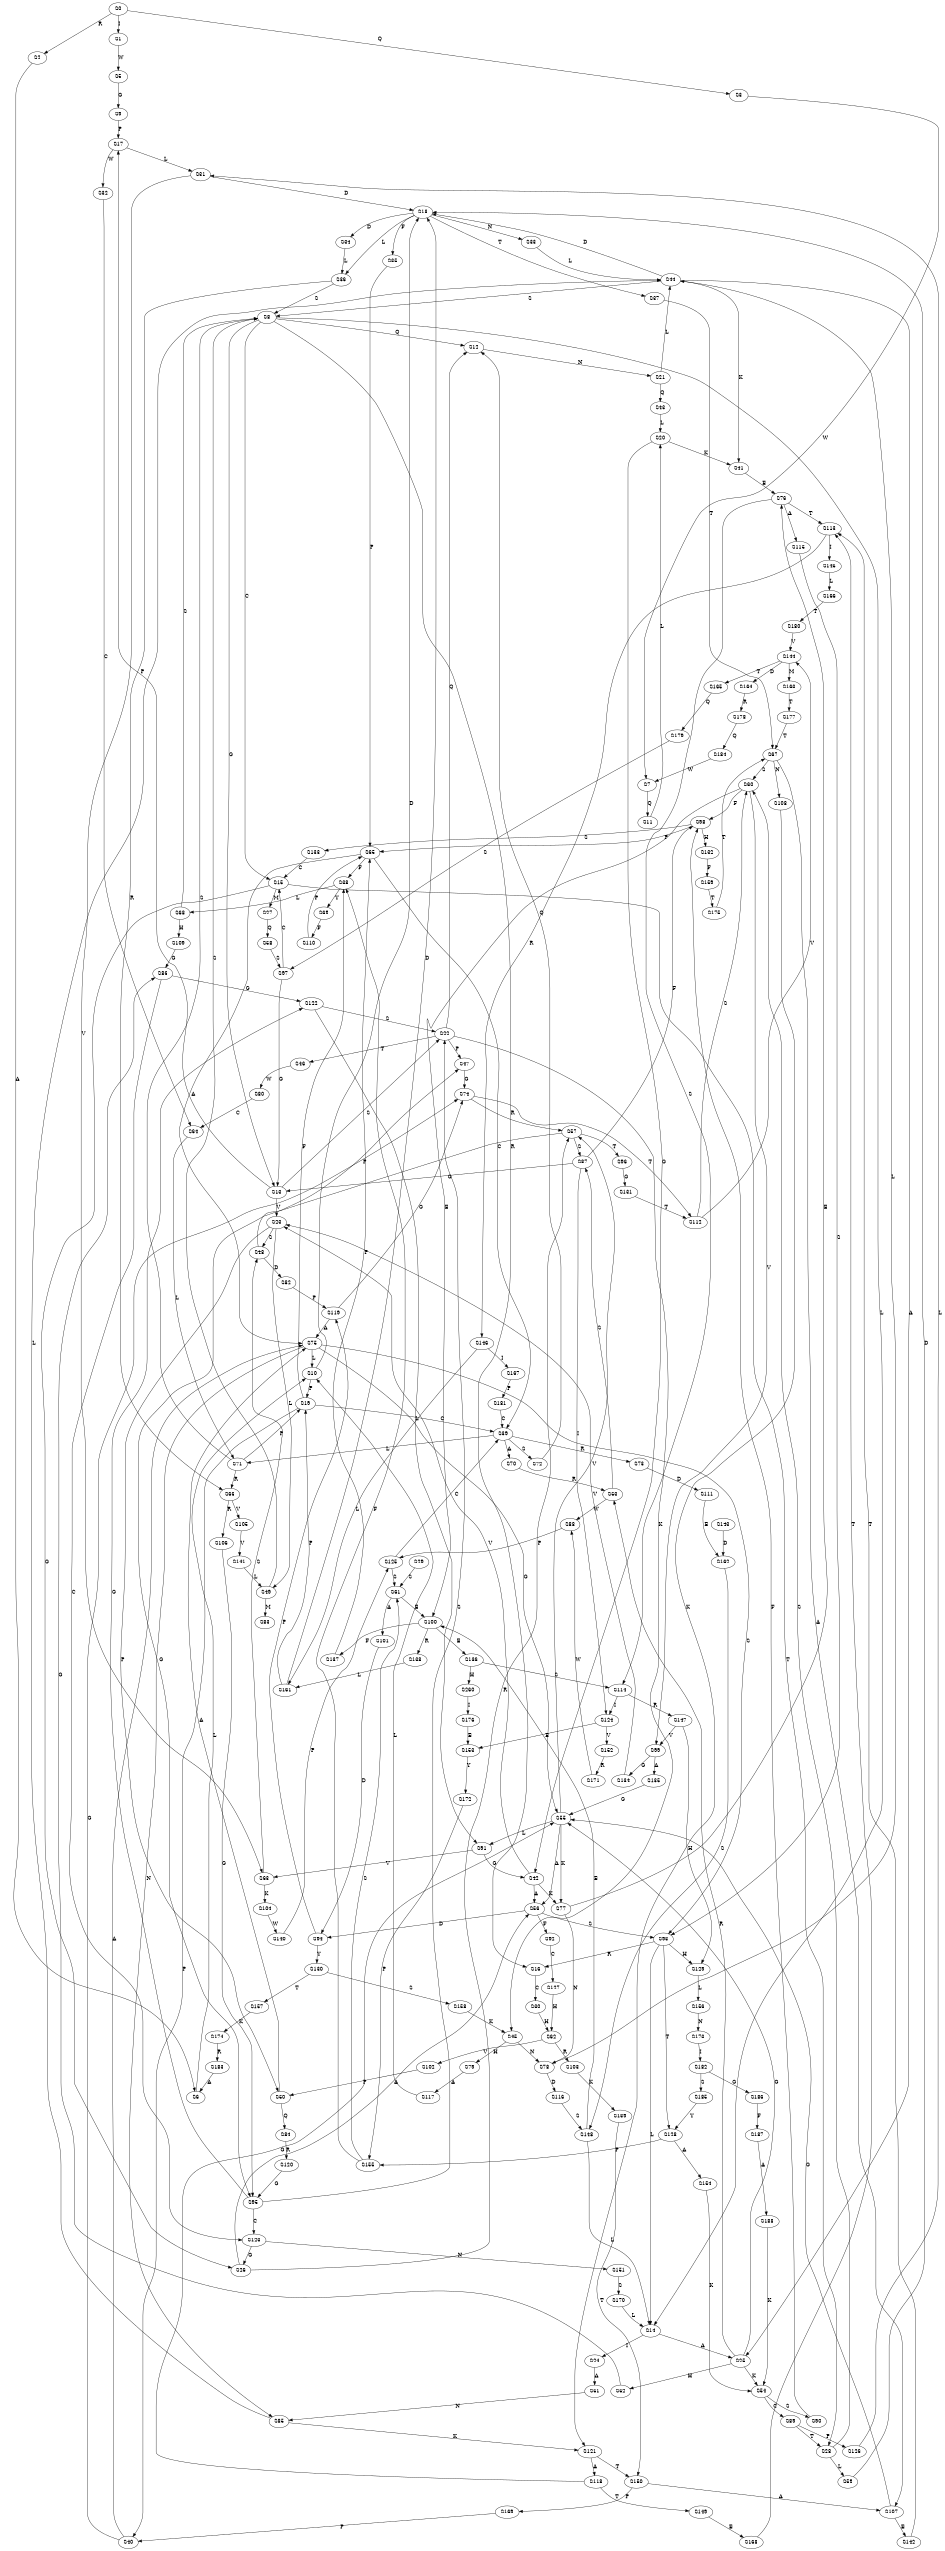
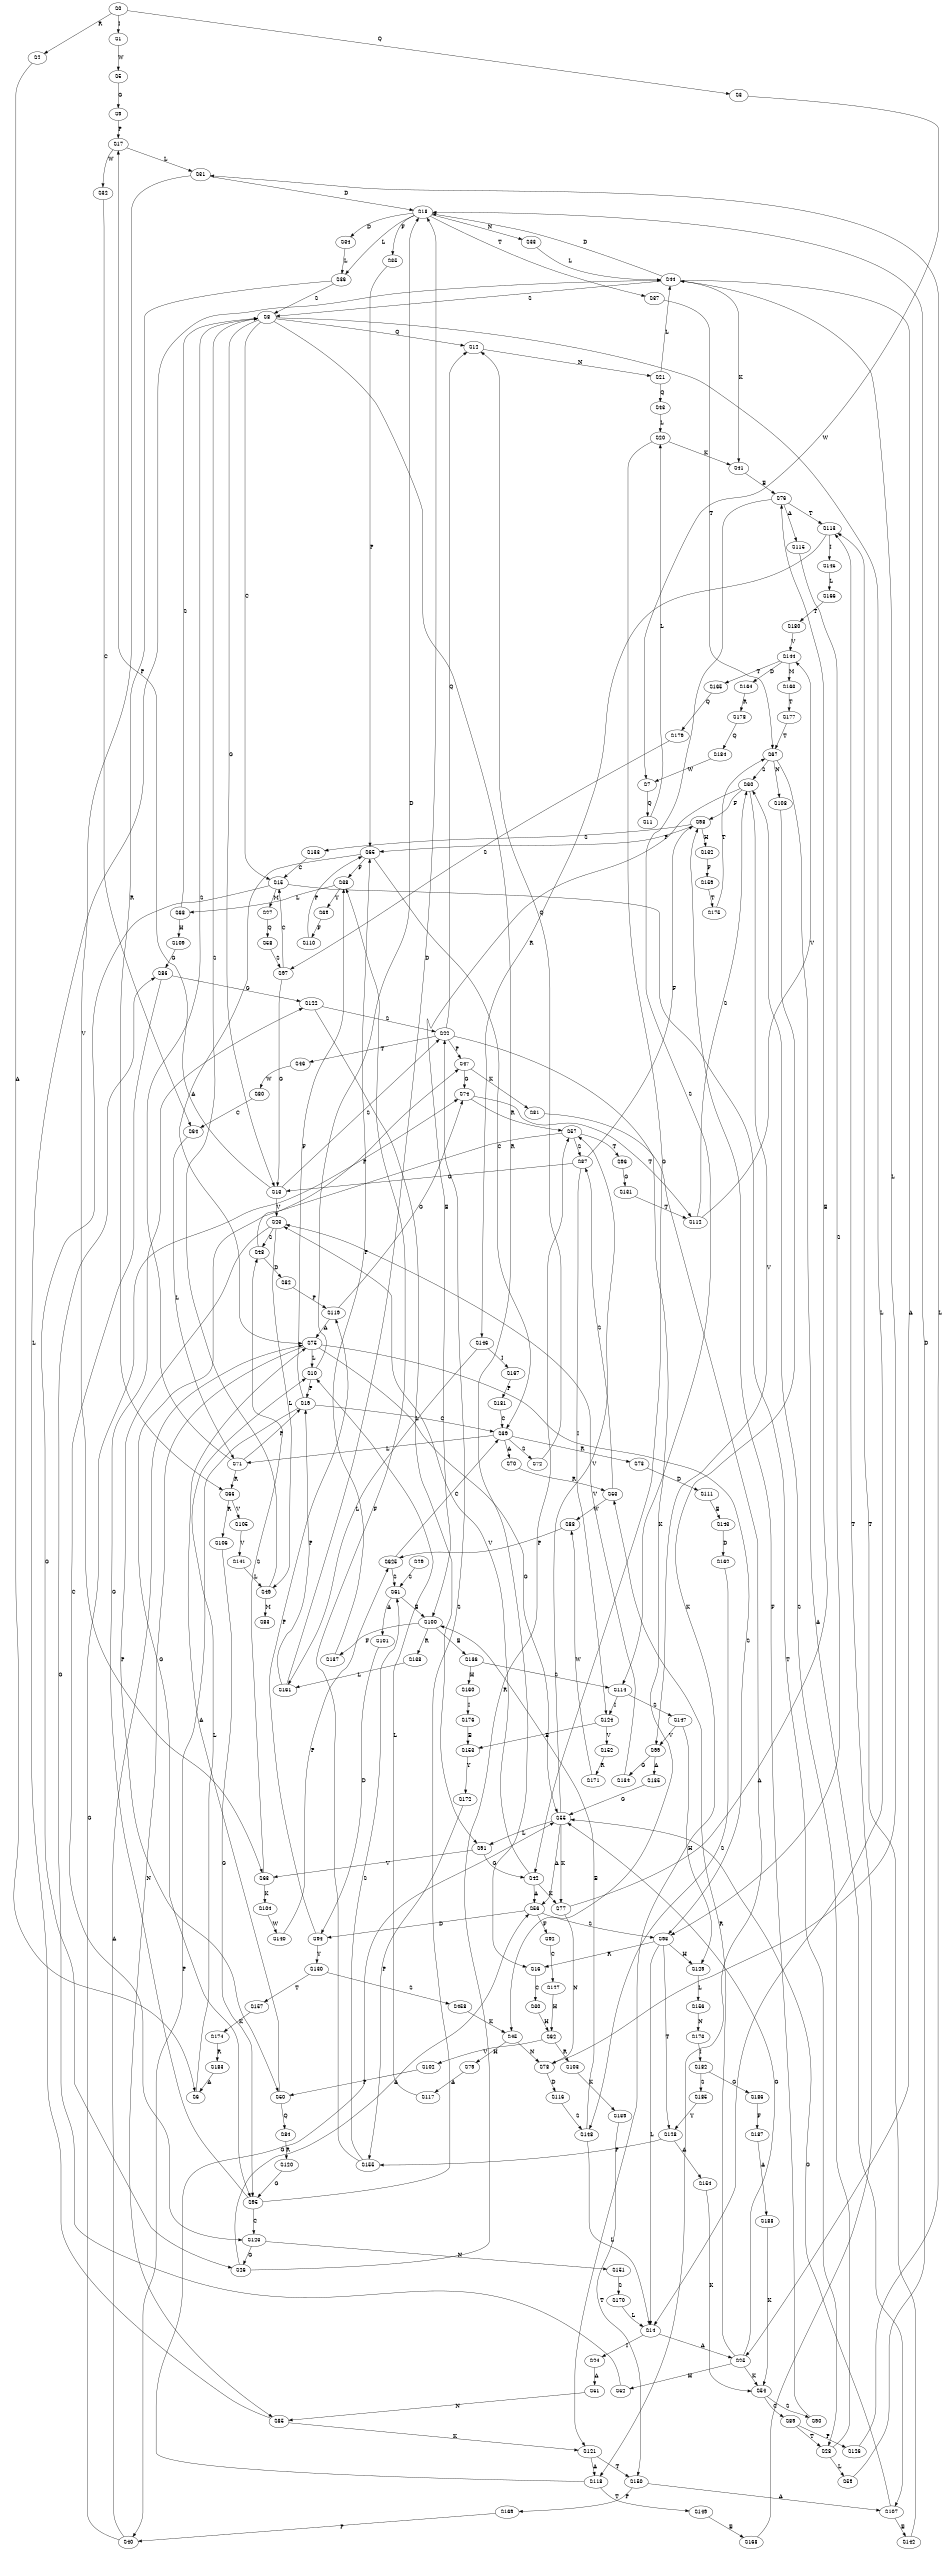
none -> (535, 1113)
(704, 1529) -> (714, 1508)
(391, 1562) -> (391, 1562)
(468, 1690) -> (468, 1690)
(655, 1705) -> (655, 1705)
(460, 2007) -> (460, 2007)
